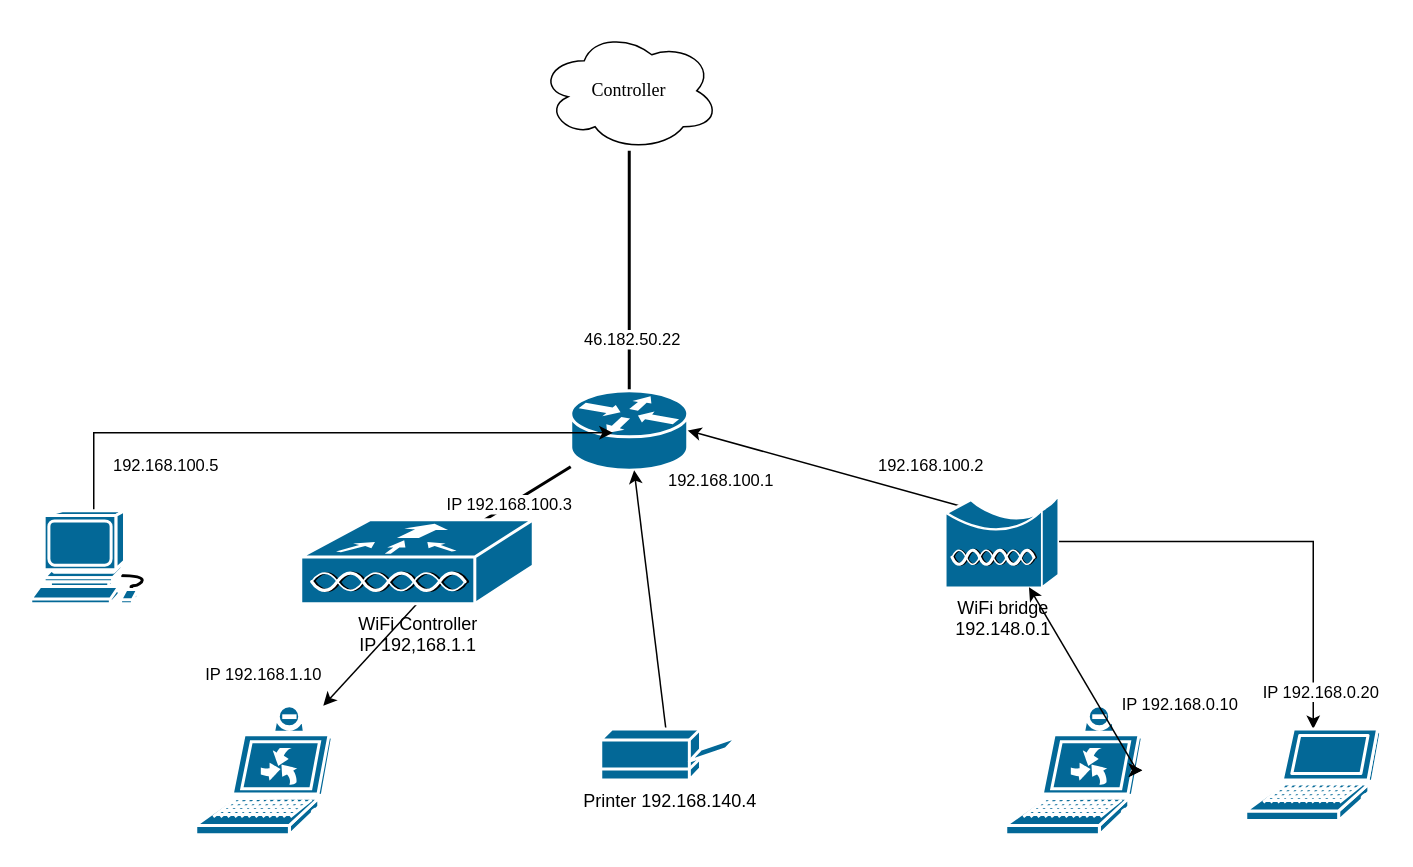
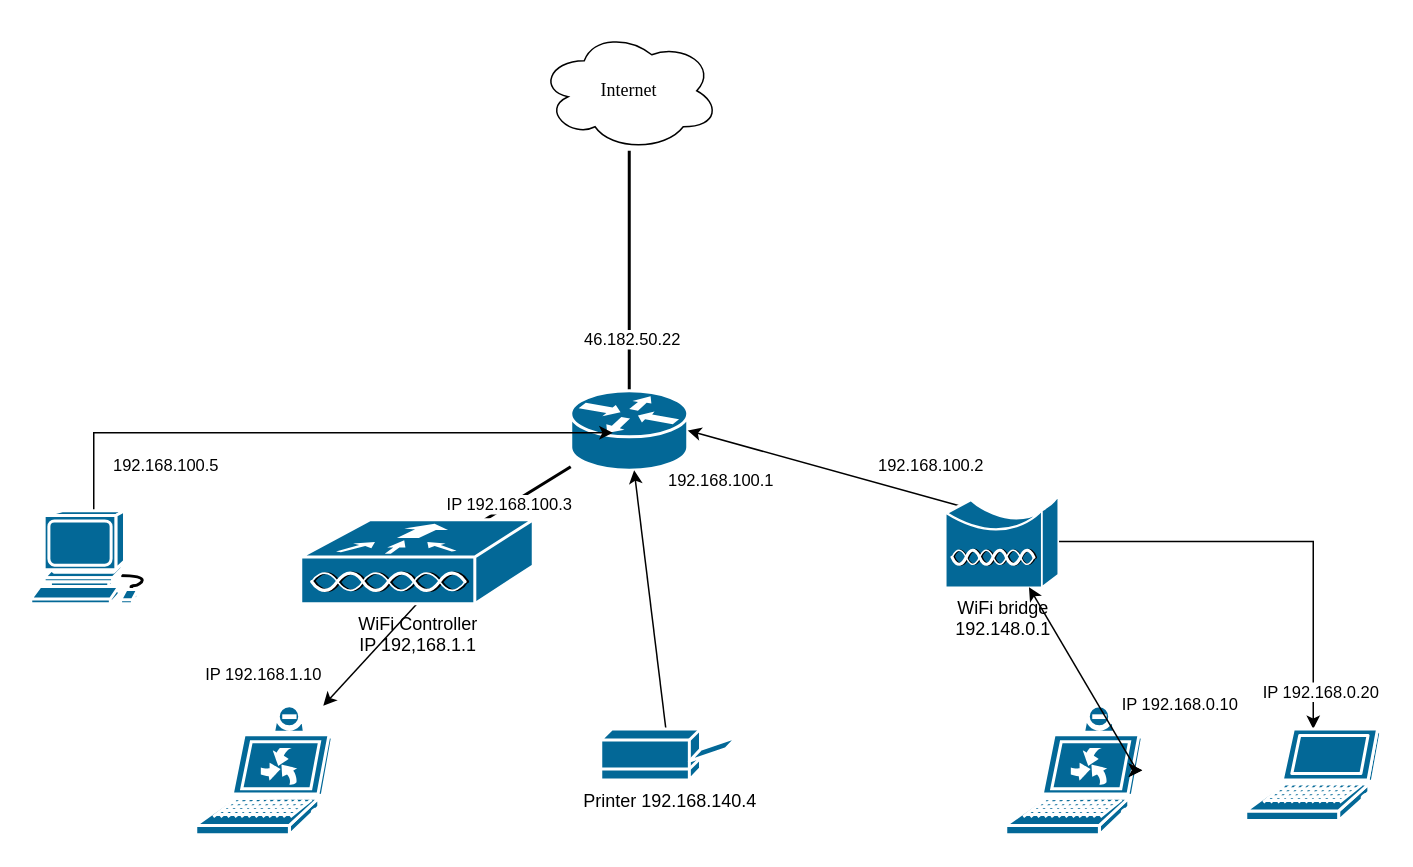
(629, 91) -> (629, 91)
